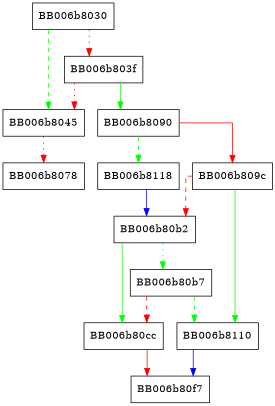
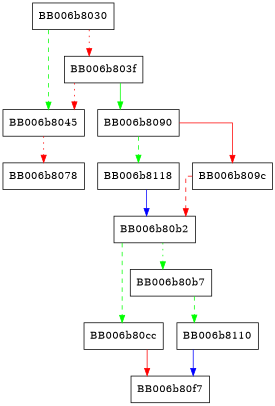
(235, 252) -> none
(122, 279) -> (122, 279)
(147, 306) -> none
